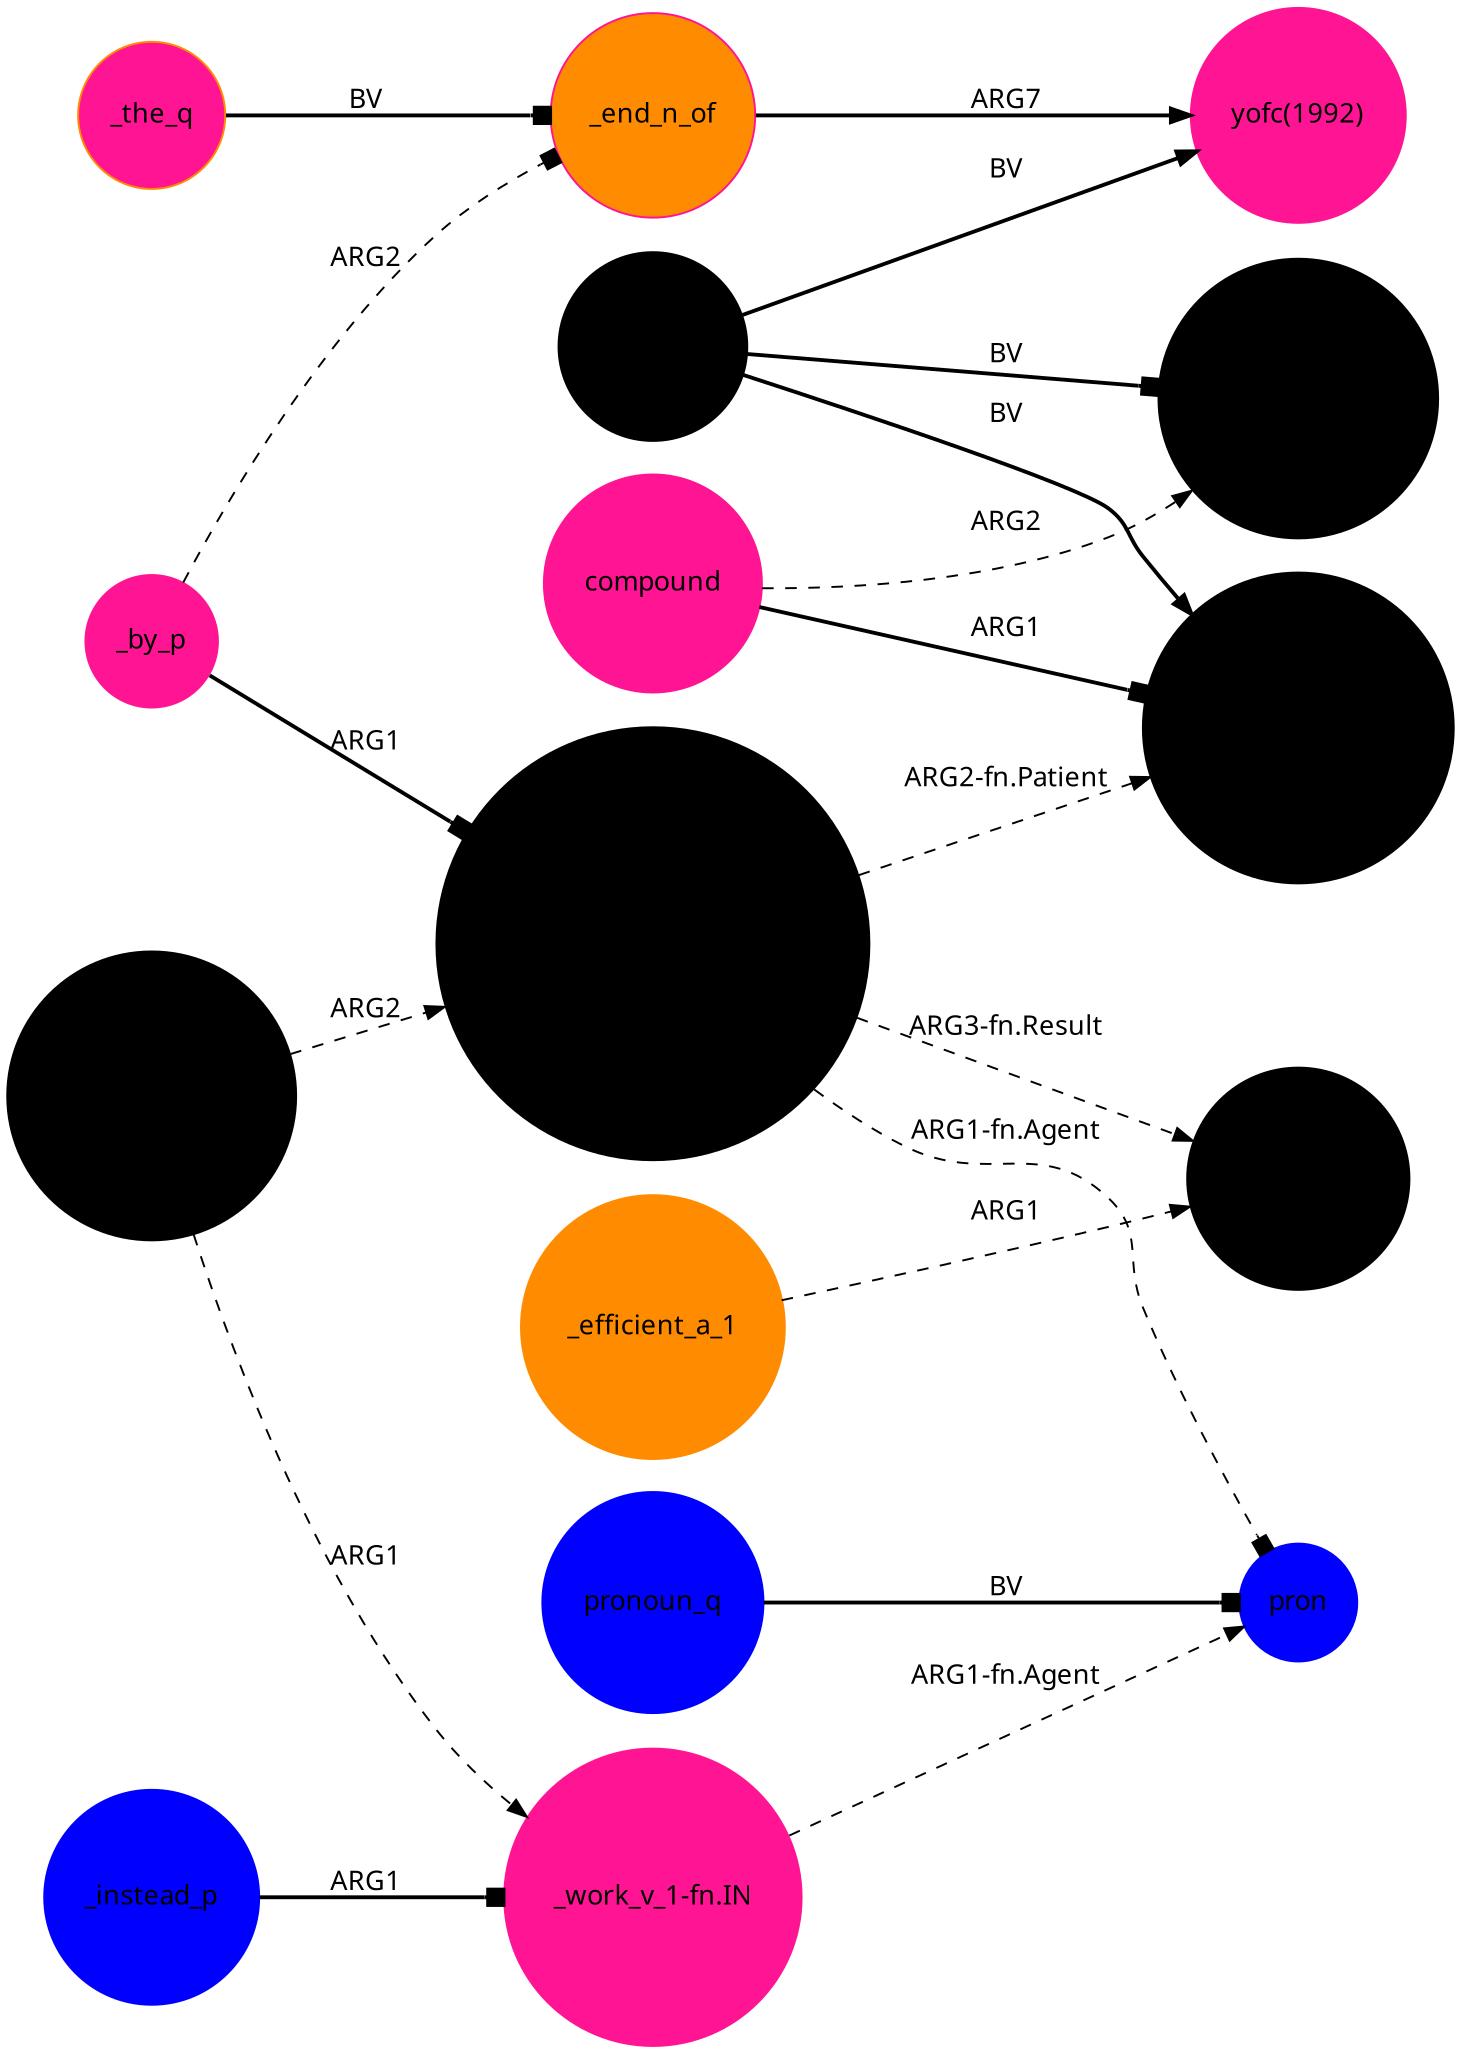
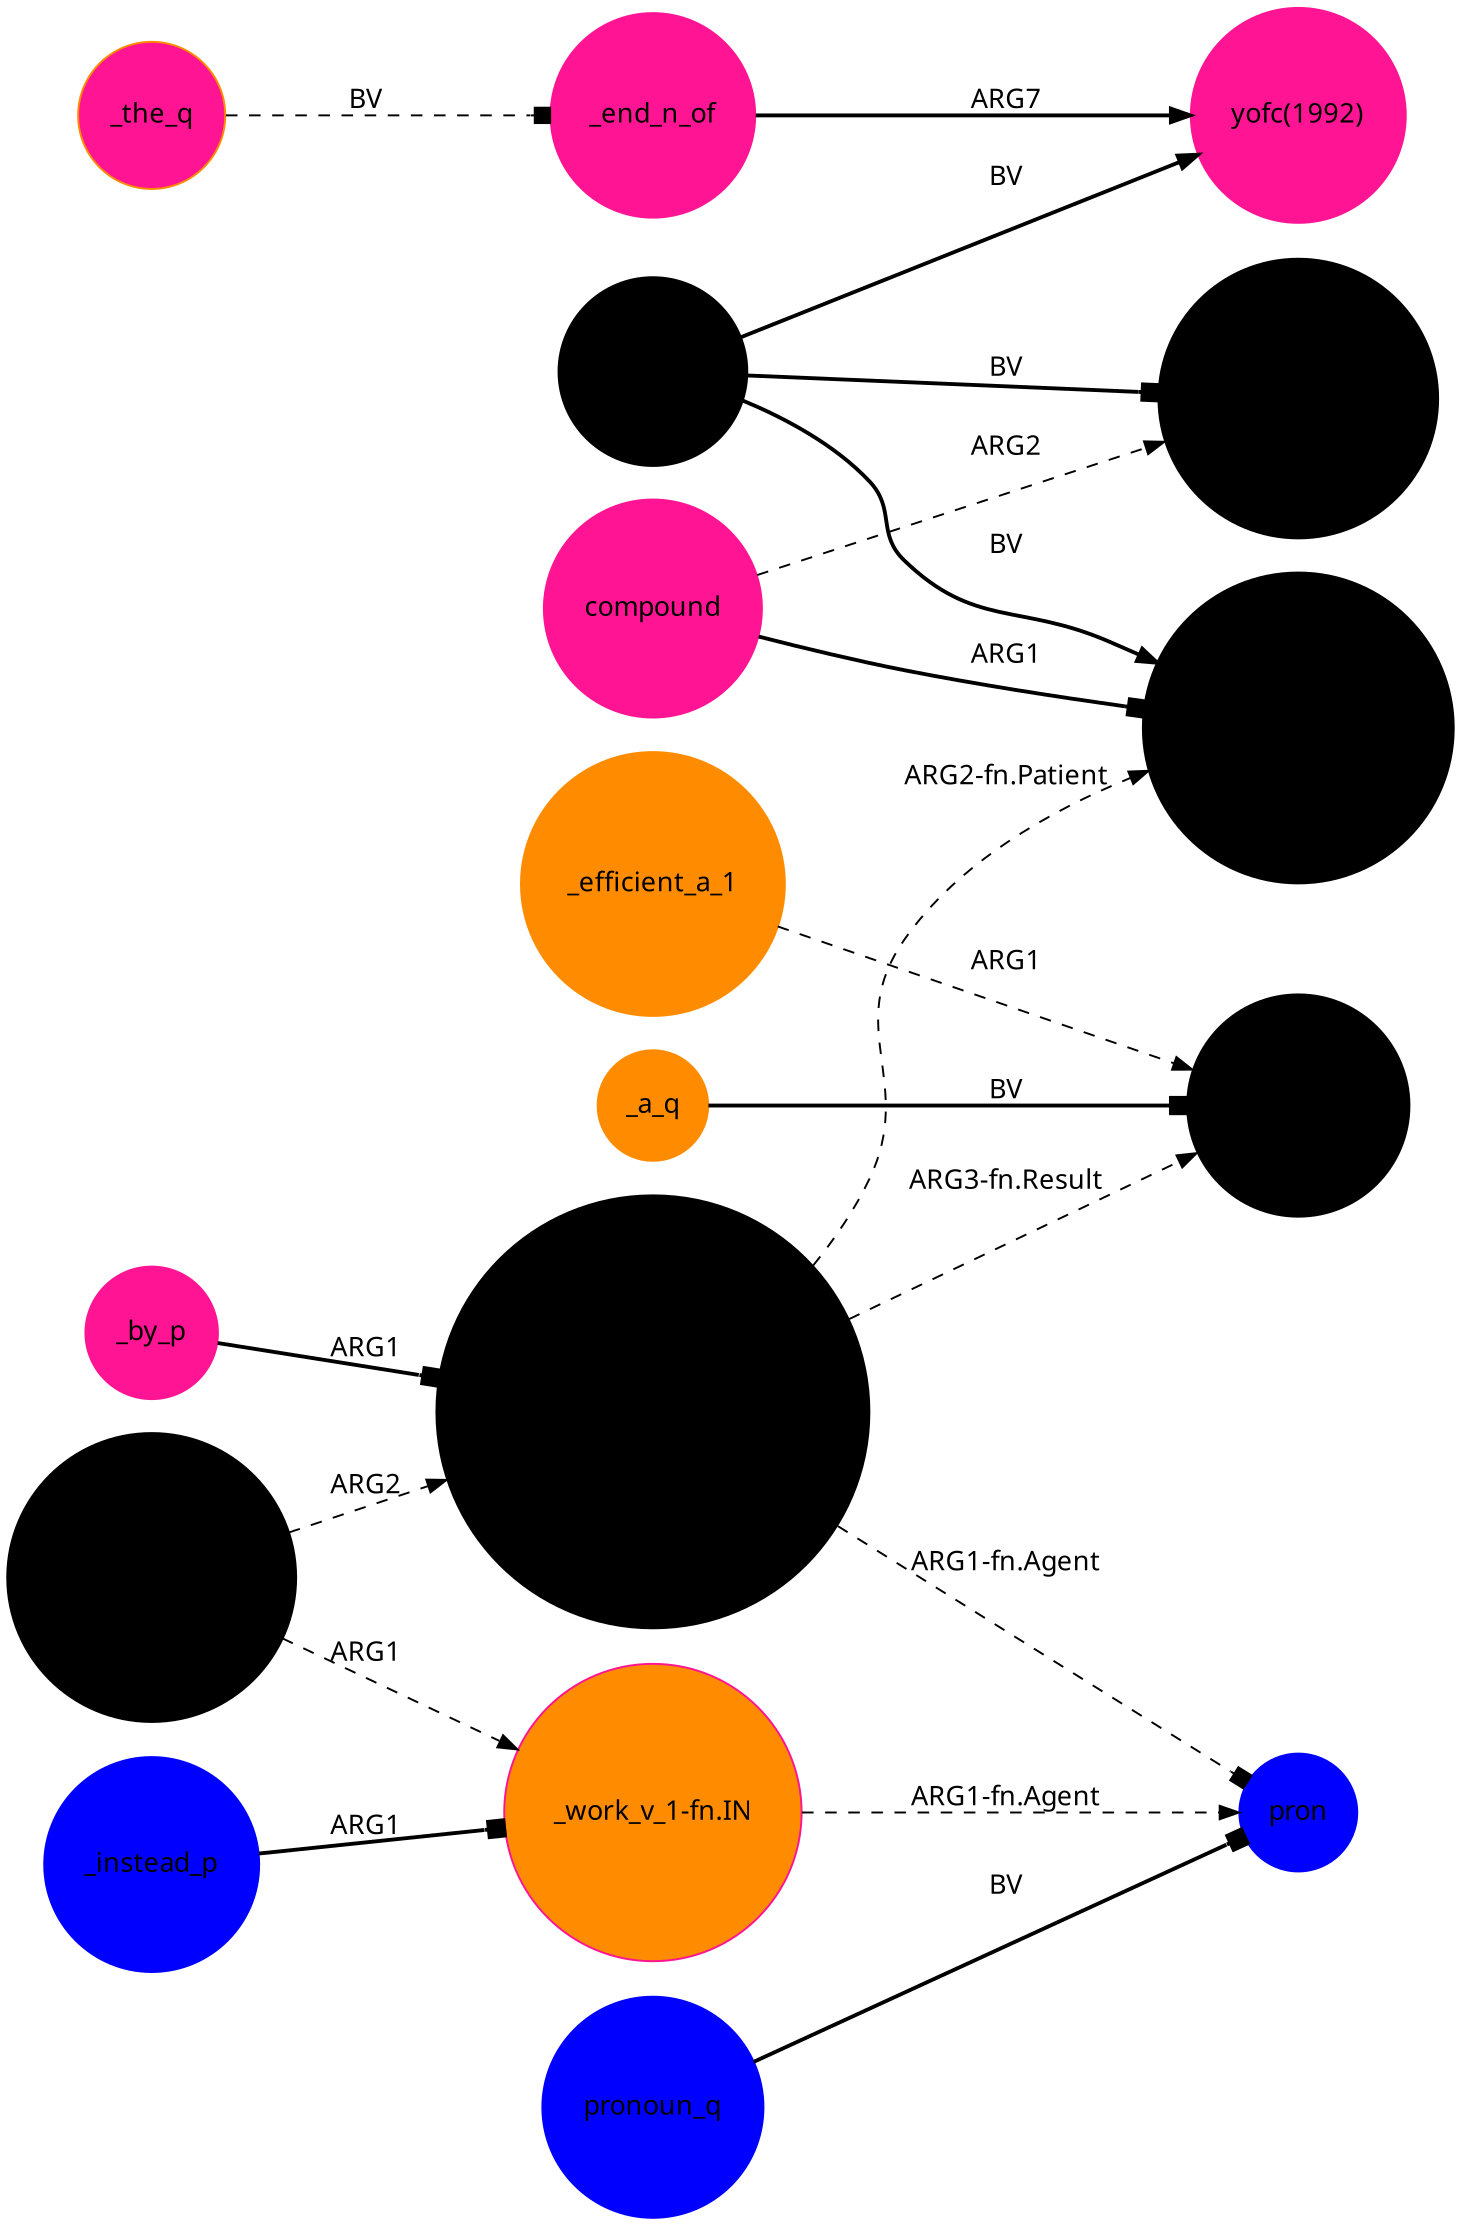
(378, 115) -> (378, 115)
(653, 115) -> (653, 115)
(334, 348) -> none
none -> (653, 1106)
(653, 1897) -> (653, 1813)
